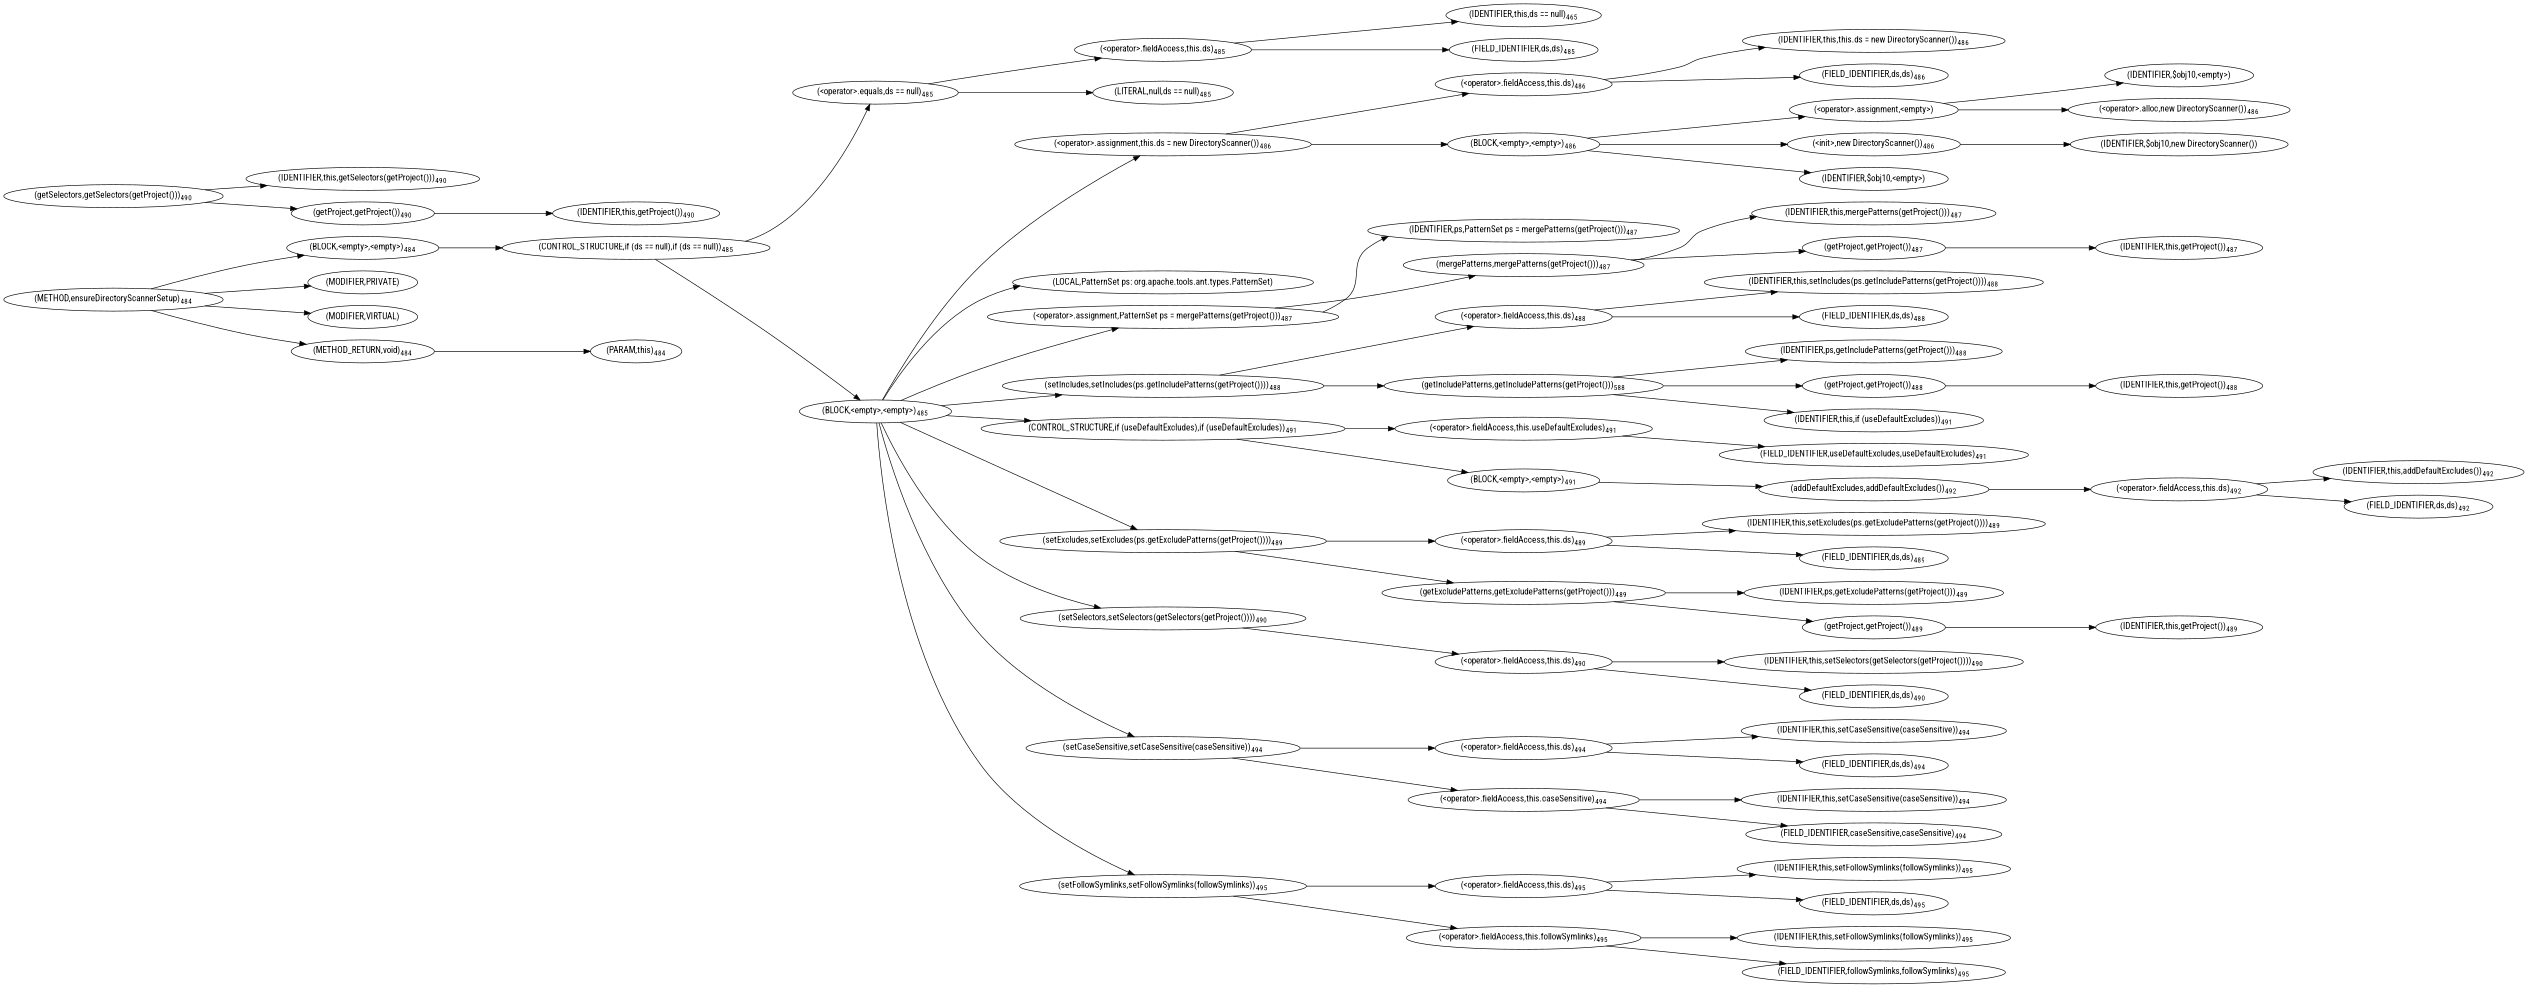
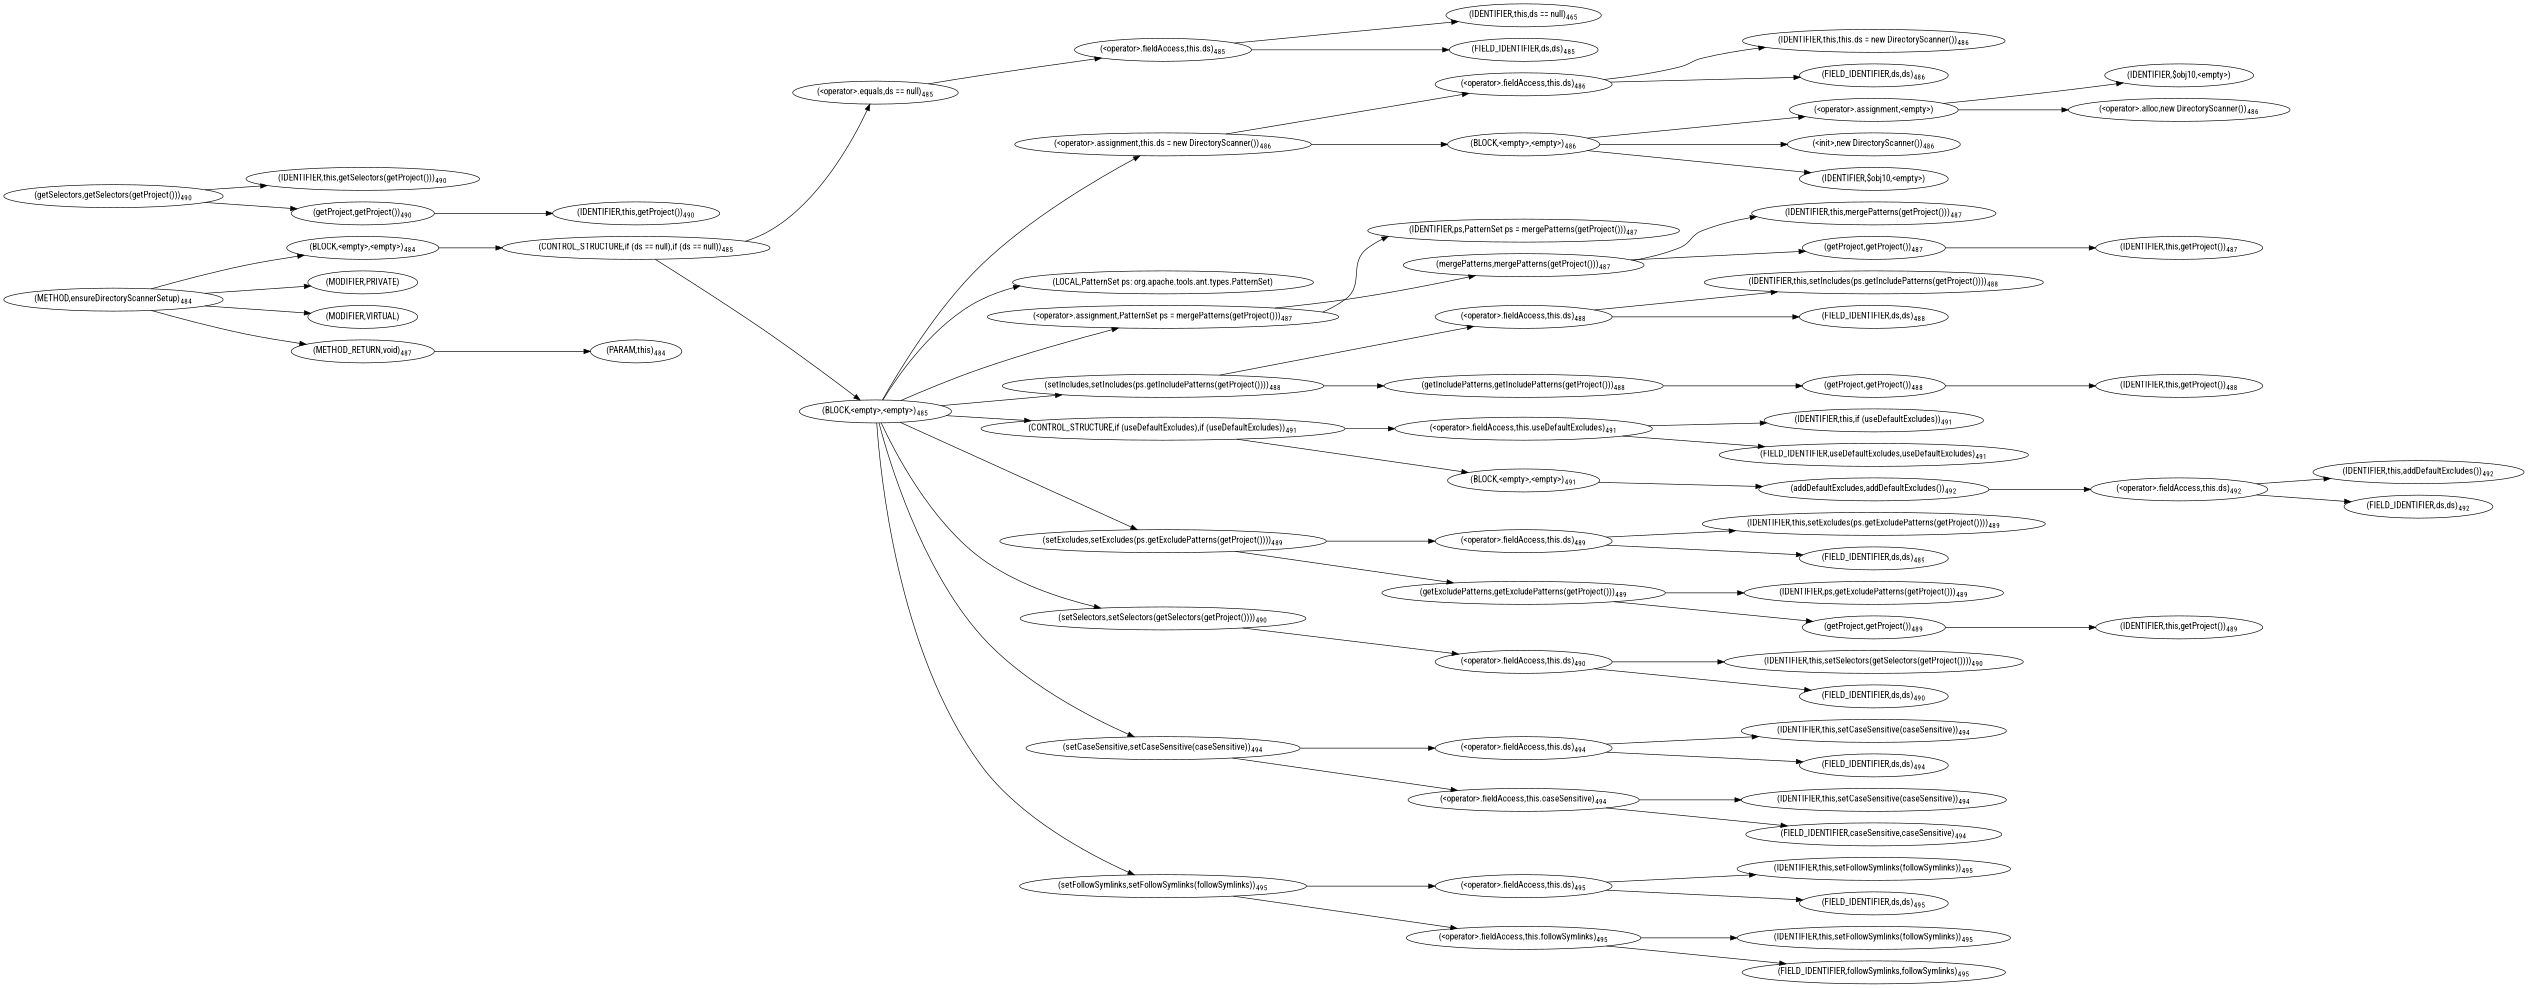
(1163, 93) -> none
(2179, 144) -> none
(407, 350) -> (407, 350)
(1874, 351) -> none
(1620, 385) -> (1620, 385)
(1700, 403) -> (1704, 424)
